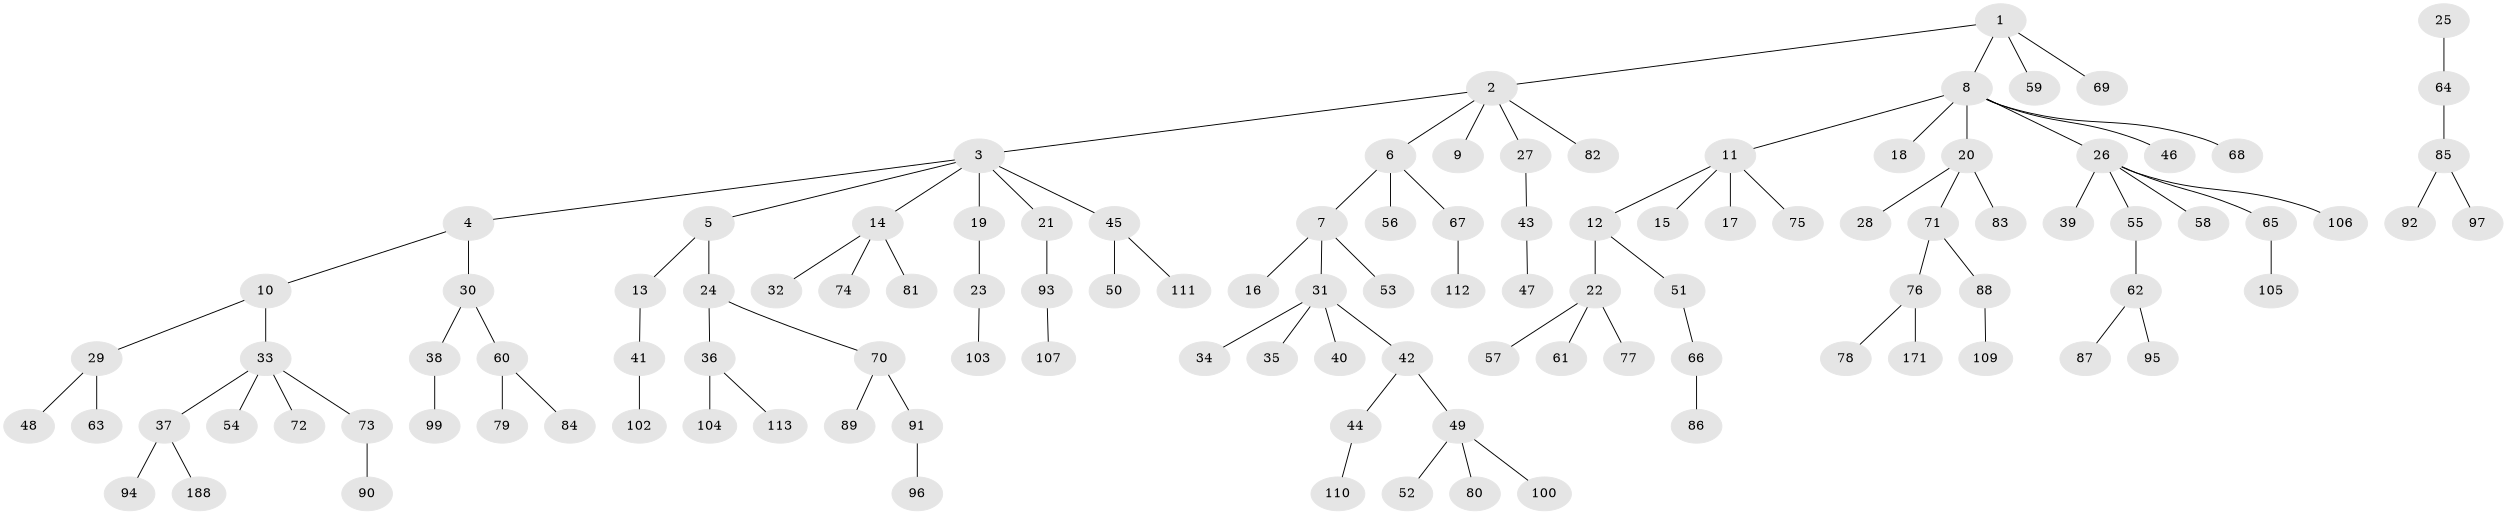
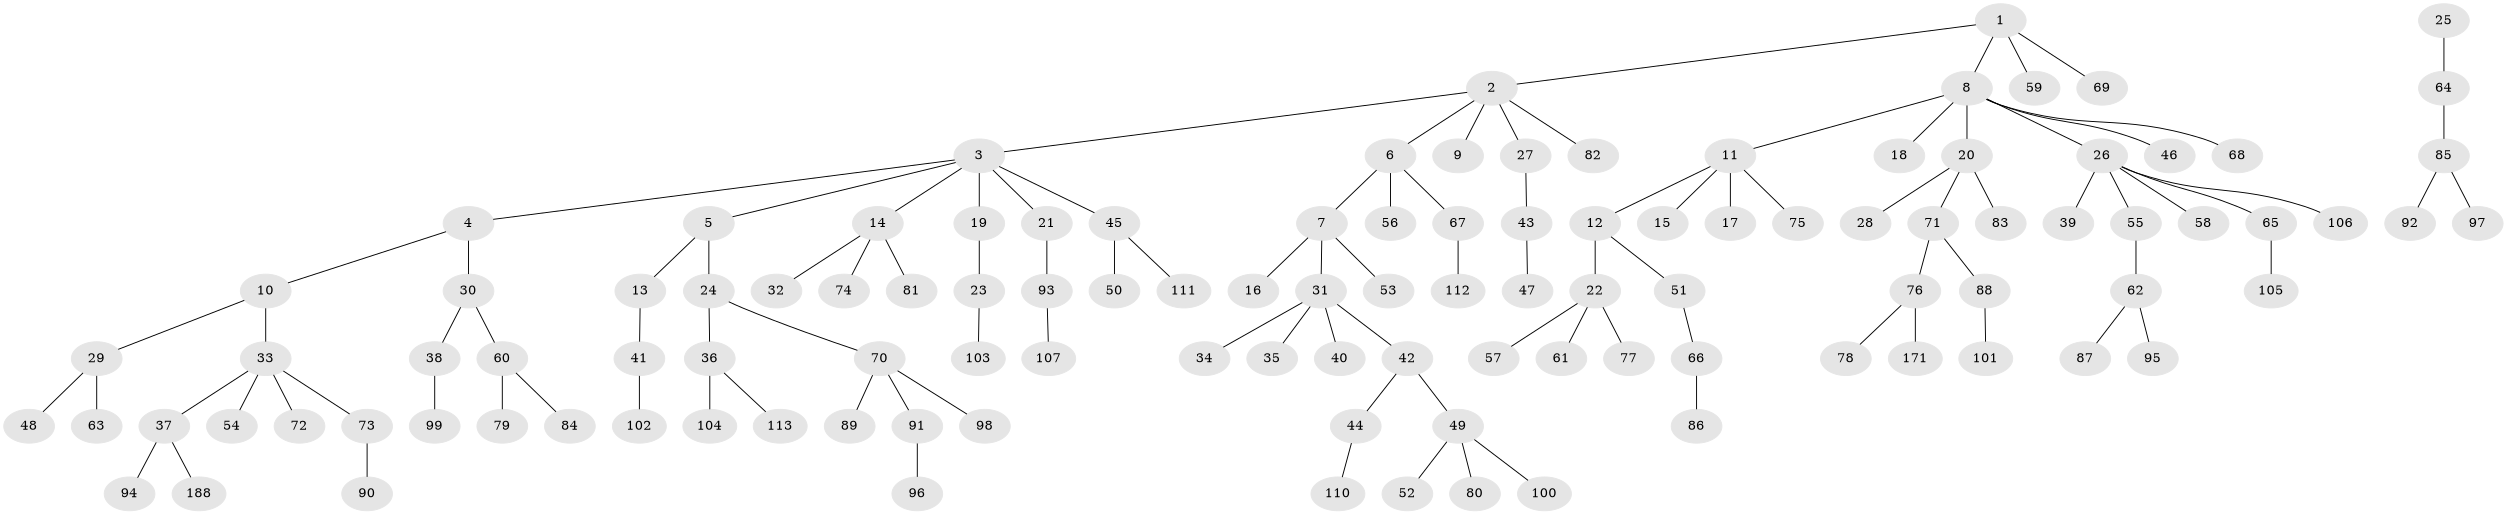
(1986, 359) -> (1986, 359)
none -> (985, 426)
